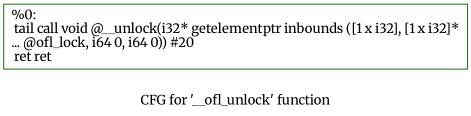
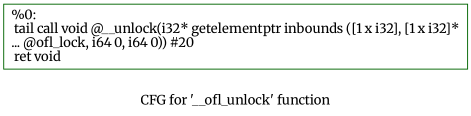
(32, 57) -> (36, 57)
